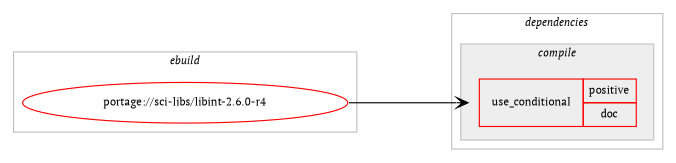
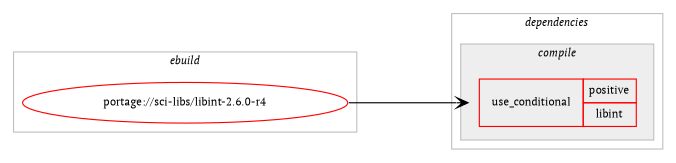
(610, 114) -> (610, 114)
